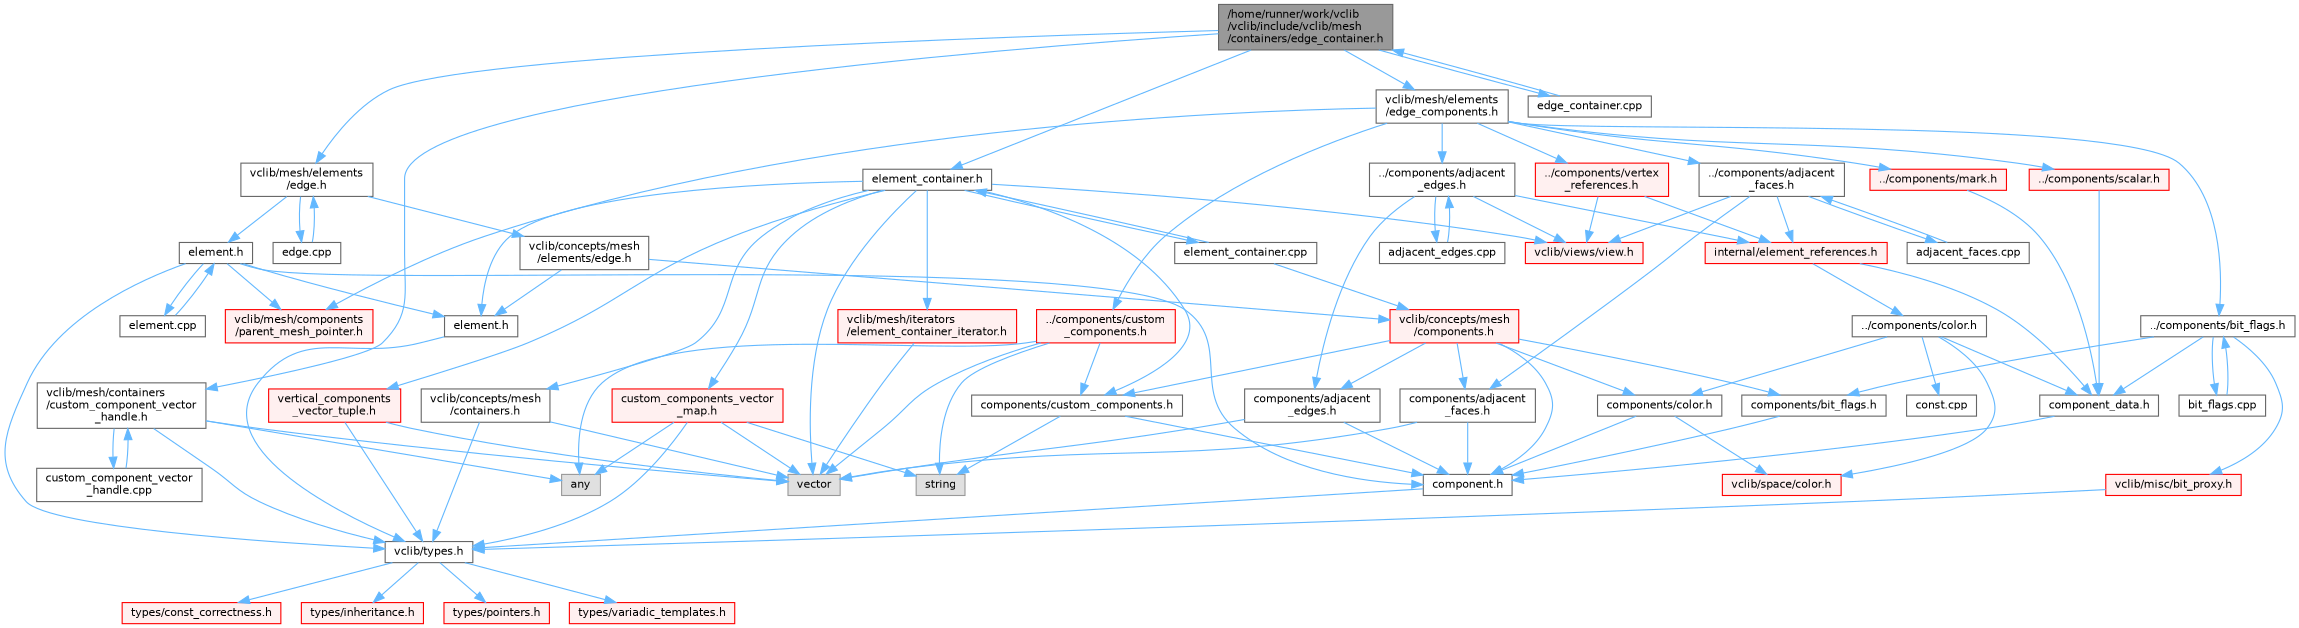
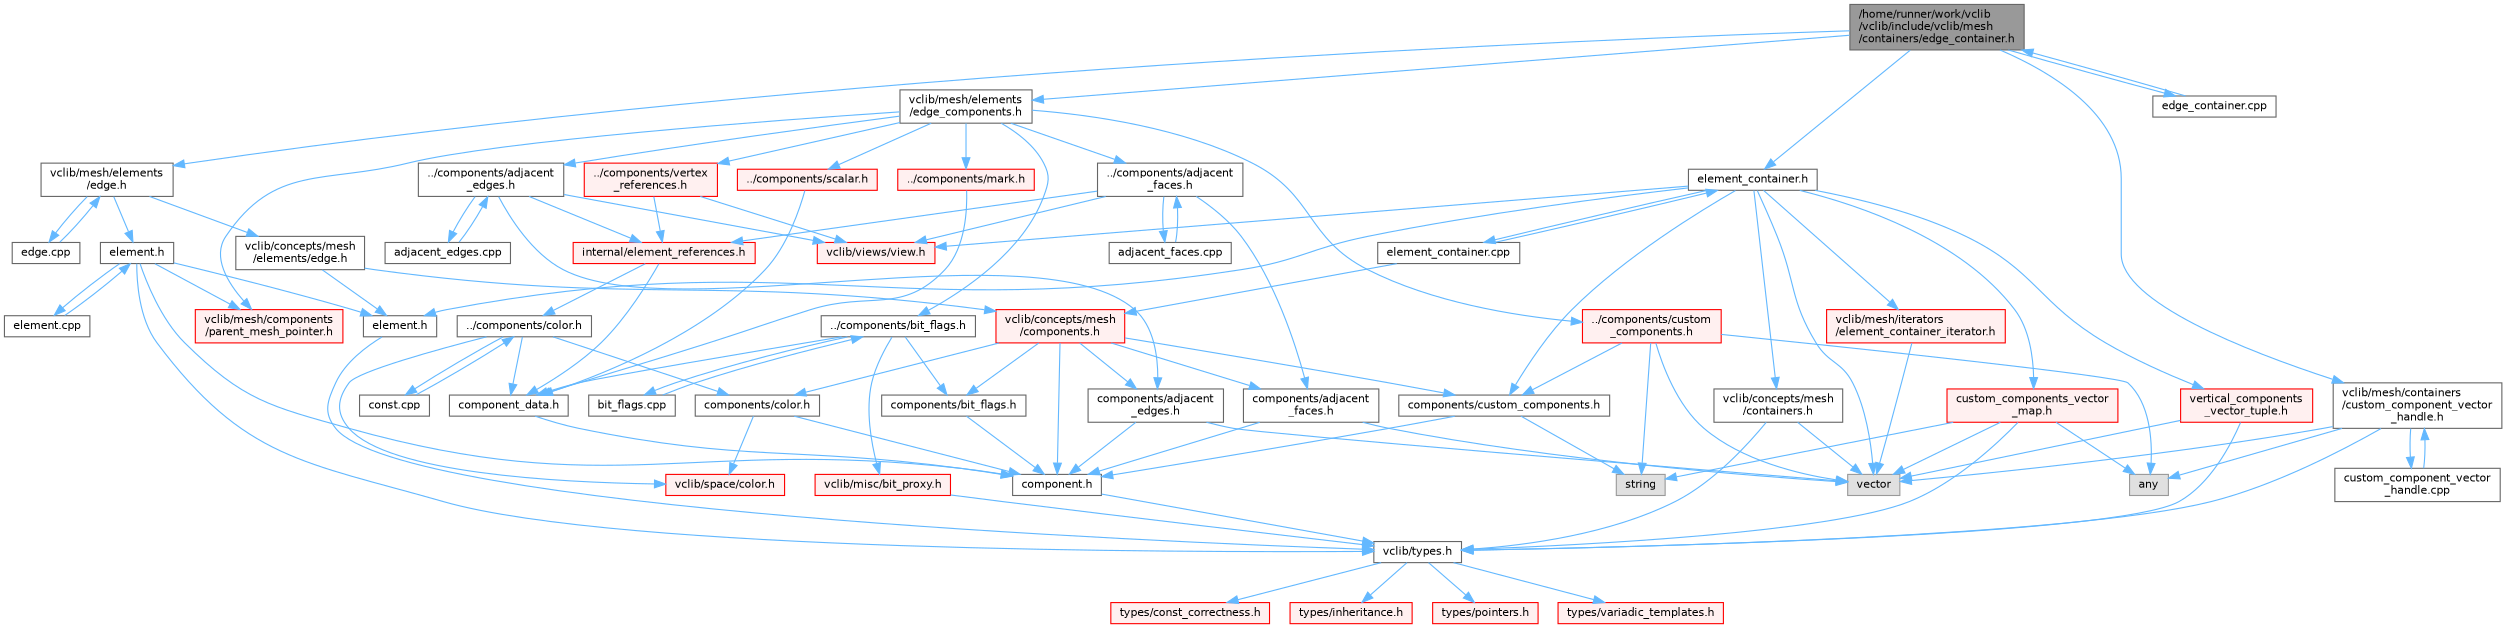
none -> (460, 370)
